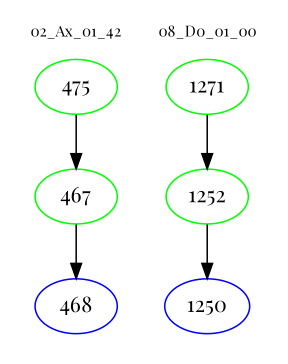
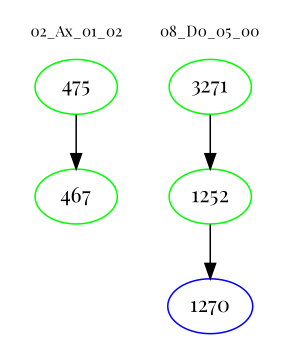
(76, 33) -> (77, 33)
(208, 33) -> (210, 33)
(207, 87) -> (210, 87)
(76, 306) -> none
(207, 306) -> (210, 306)
